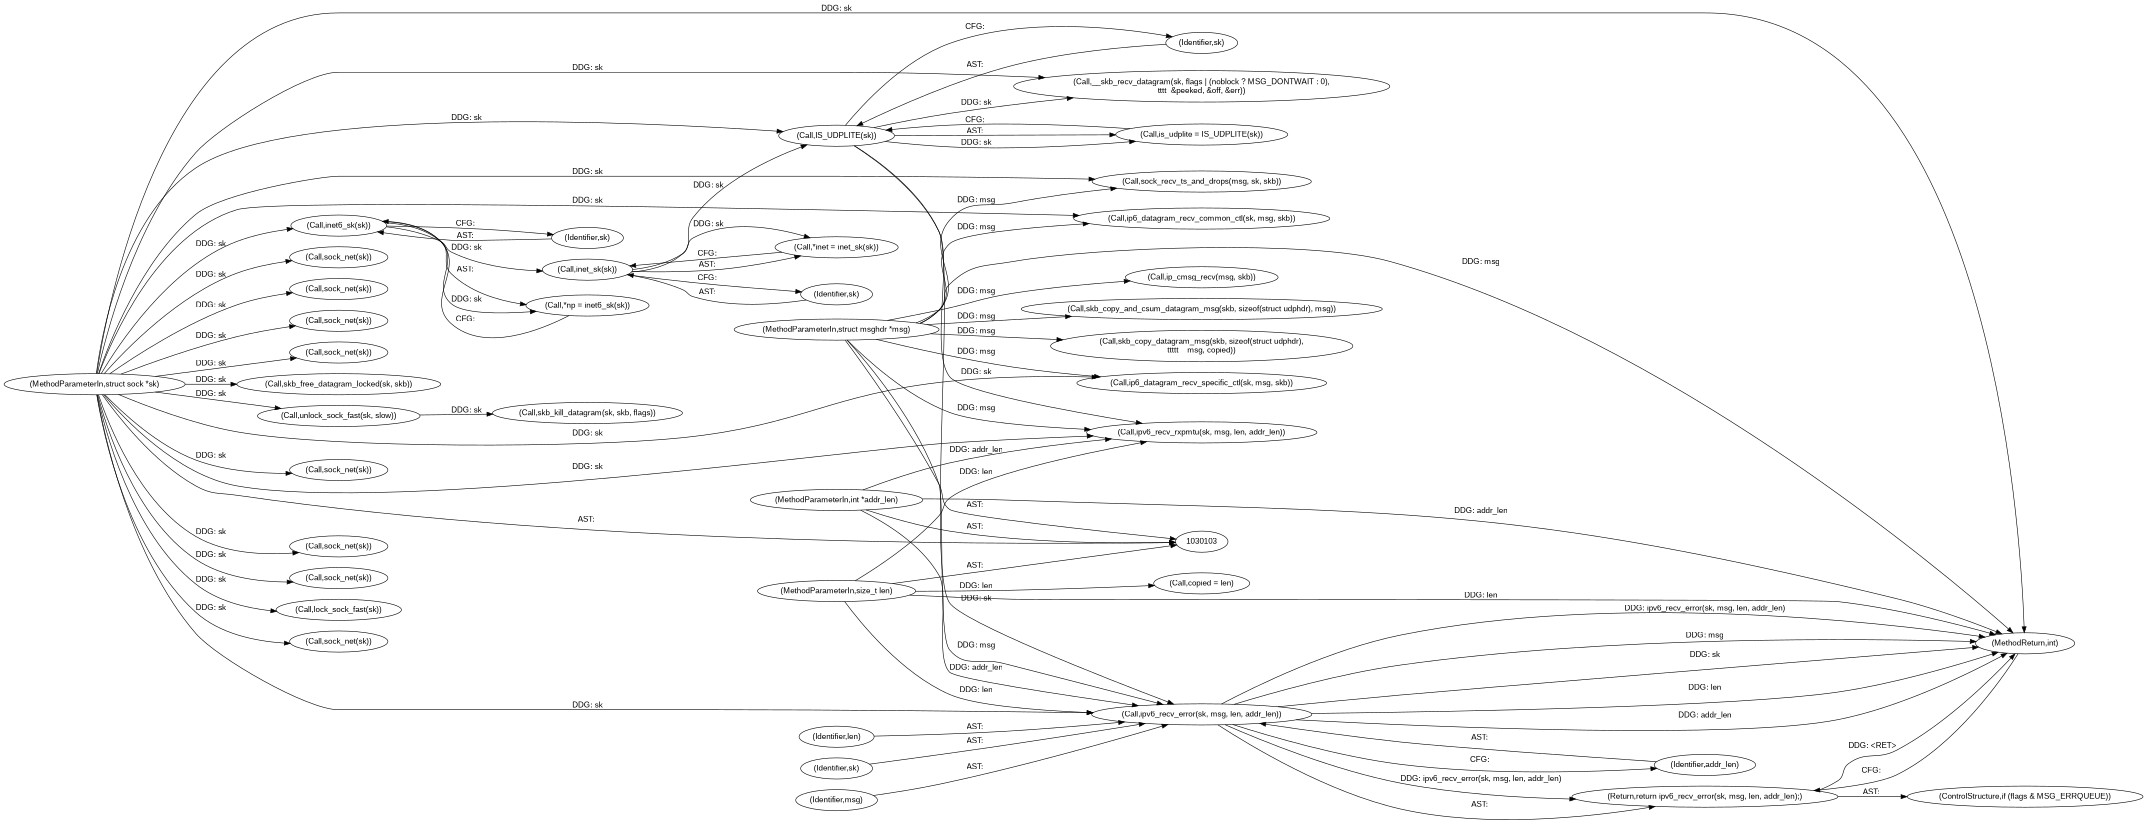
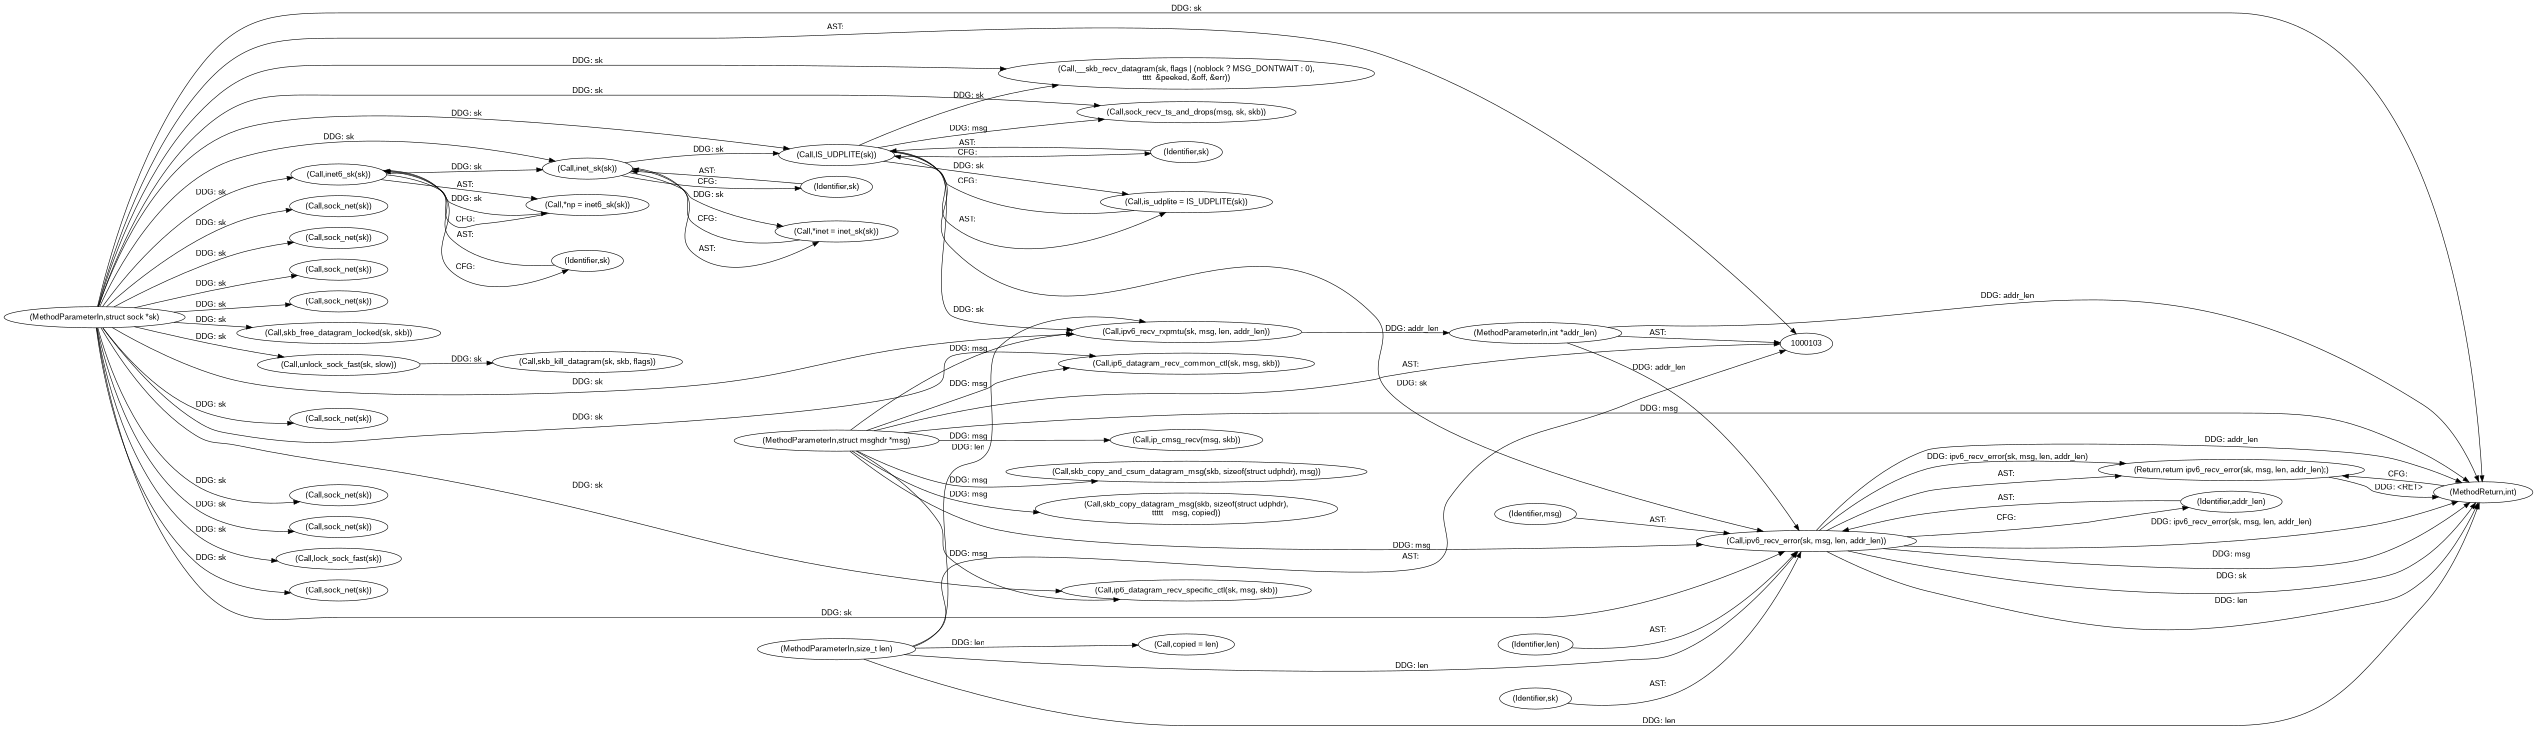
none -> (290, 147)
(969, 207) -> (988, 131)
(982, 456) -> (1373, 333)
(1202, 542) -> (1806, 344)
(2025, 797) -> none
